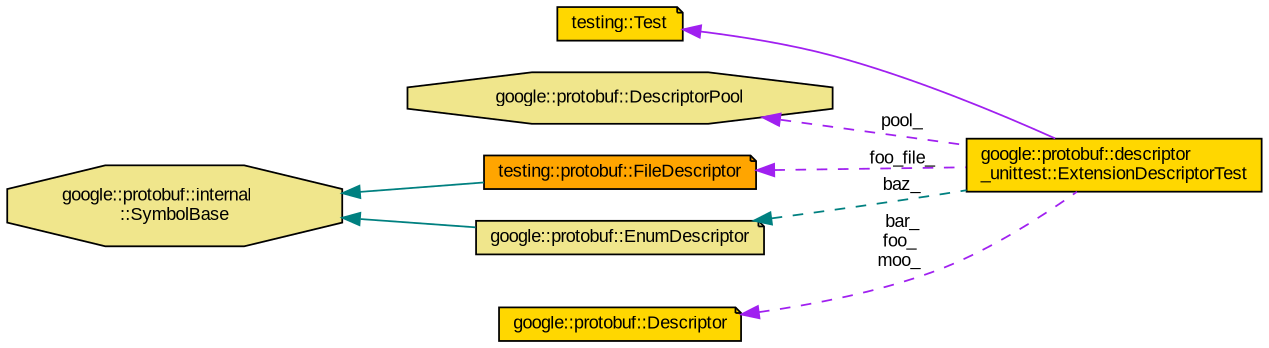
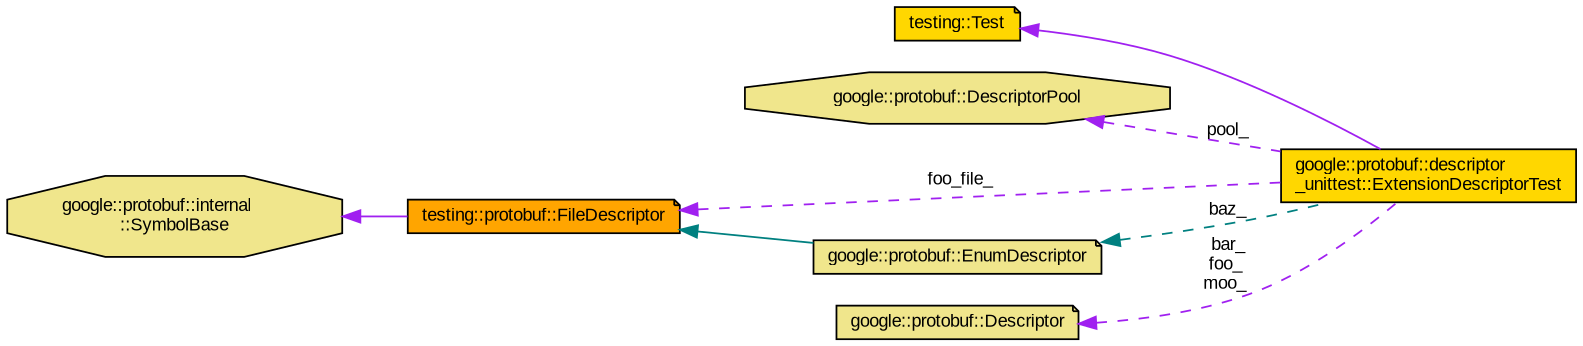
(422, 187) -> (384, 216)
(418, 223) -> (755, 237)
(620, 324) -> (957, 322)
